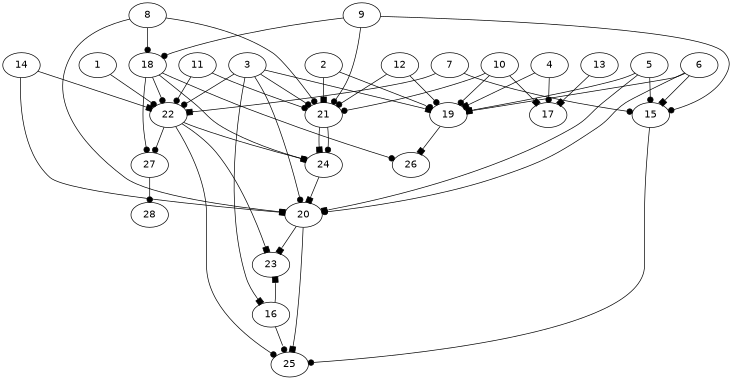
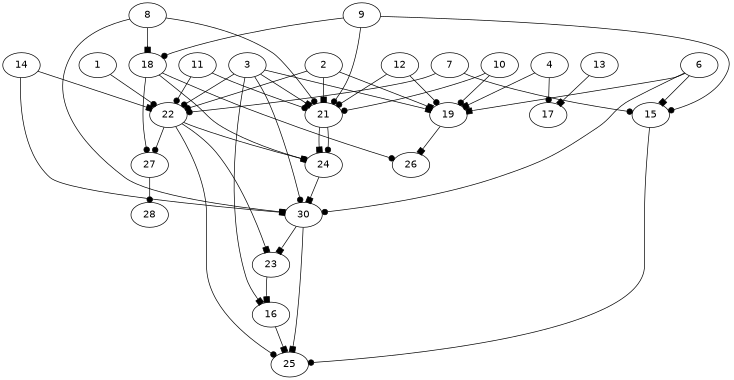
(148, 37) -> (148, 37)
(649, 65) -> none
(520, 86) -> none
(157, 88) -> (237, 93)
(283, 89) -> (283, 89)
(387, 90) -> (387, 90)
(333, 95) -> (333, 95)
(304, 215) -> (304, 215)
(276, 293) -> (266, 286)
(279, 336) -> (279, 336)
